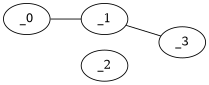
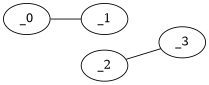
(144, 31) -> (144, 54)
